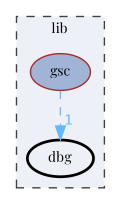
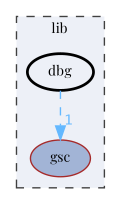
(60, 108) -> (60, 108)
